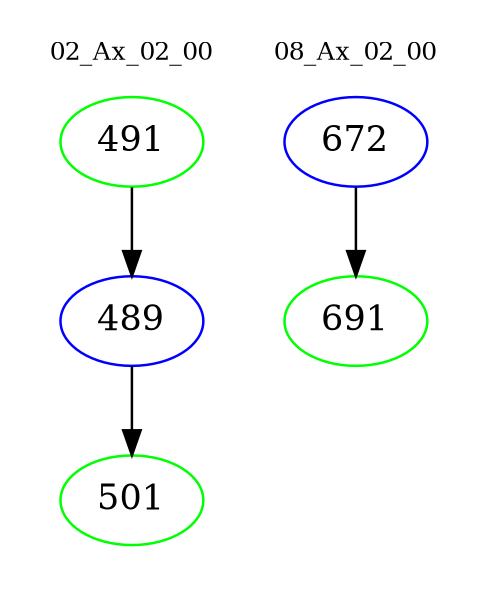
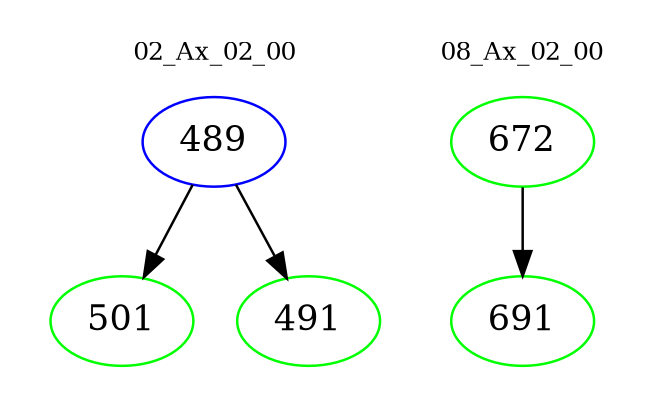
(356, 142) -> (523, 142)
(132, 219) -> (255, 220)
